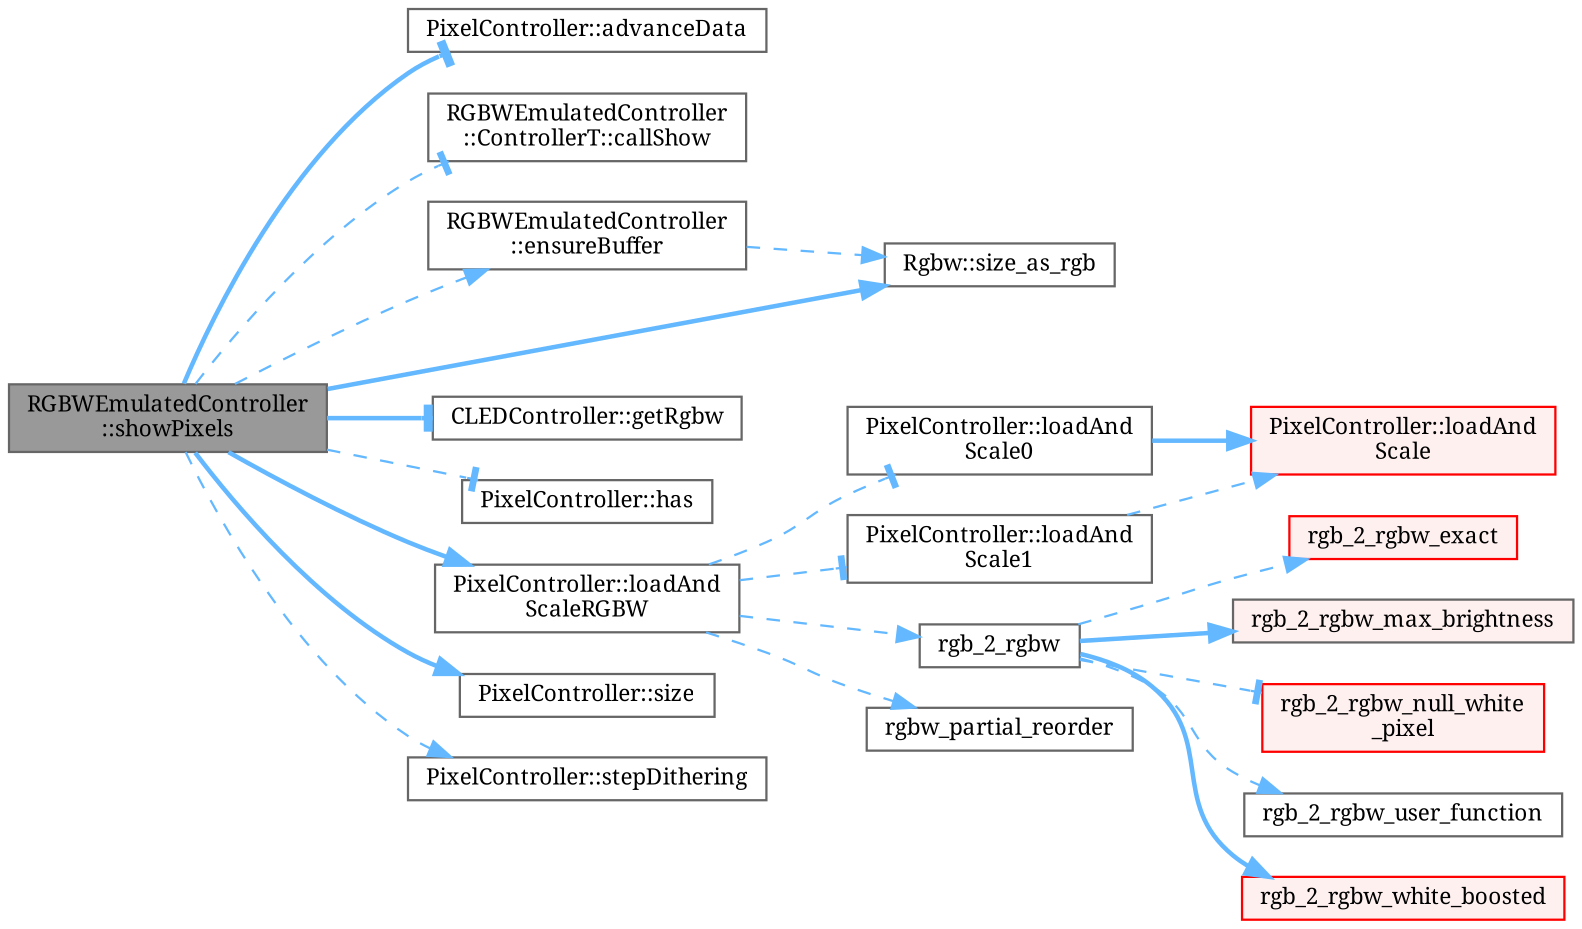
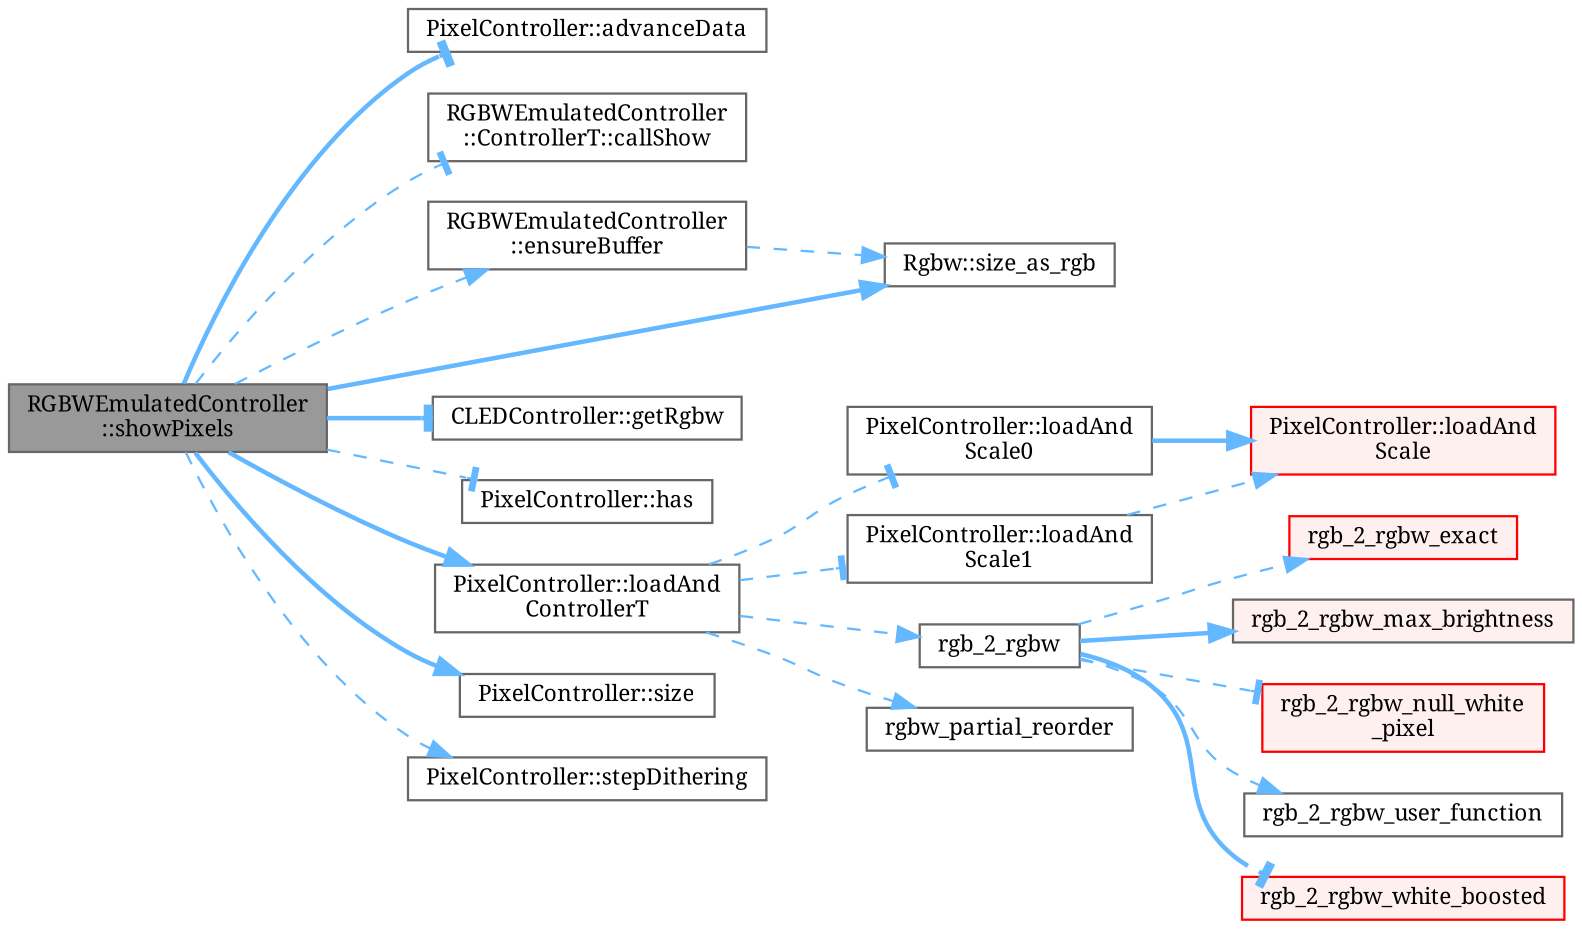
(587, 598) -> (587, 598)
(1190, 755) -> (1190, 755)
